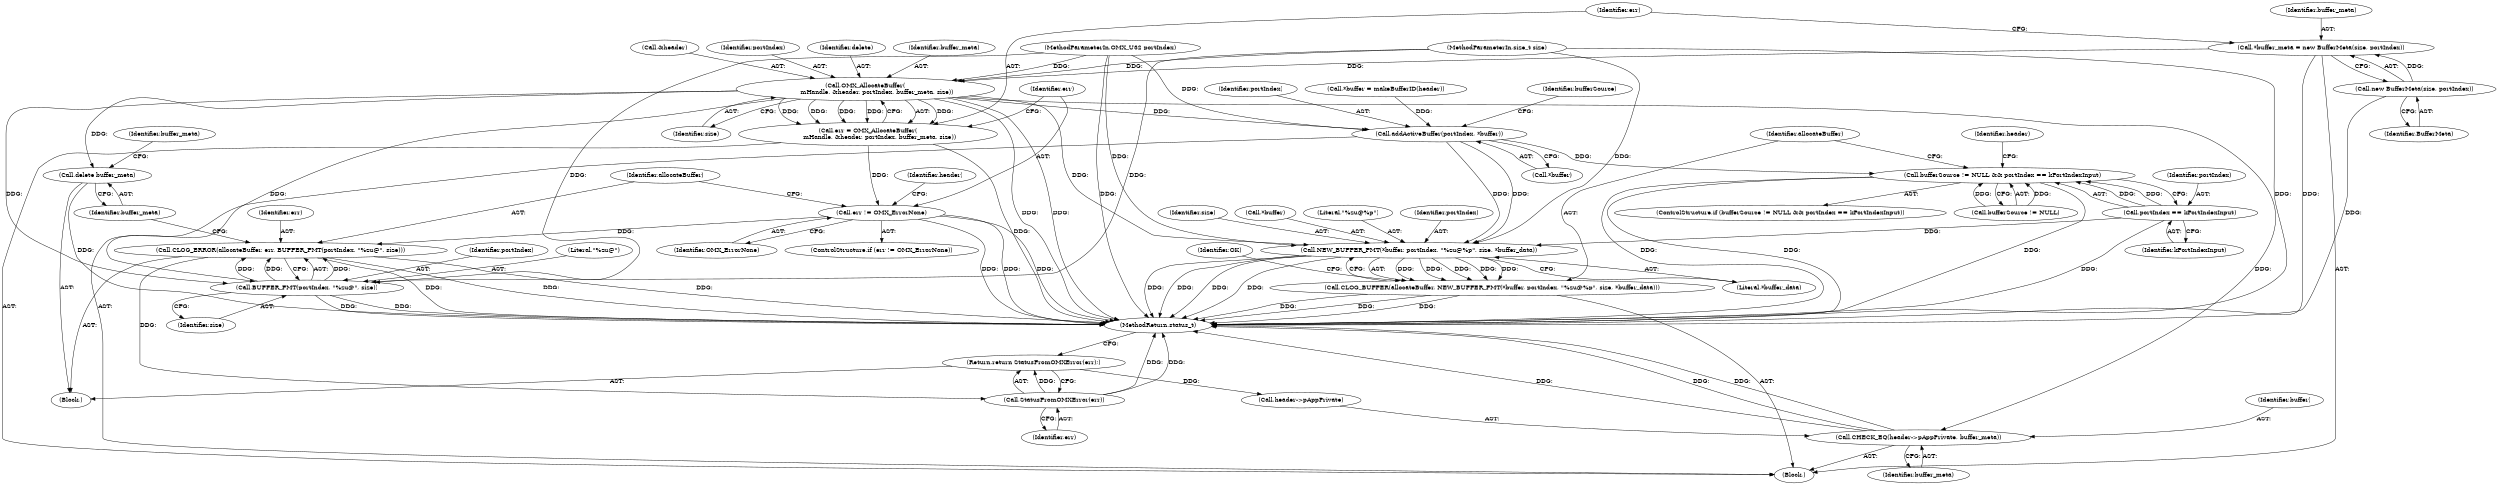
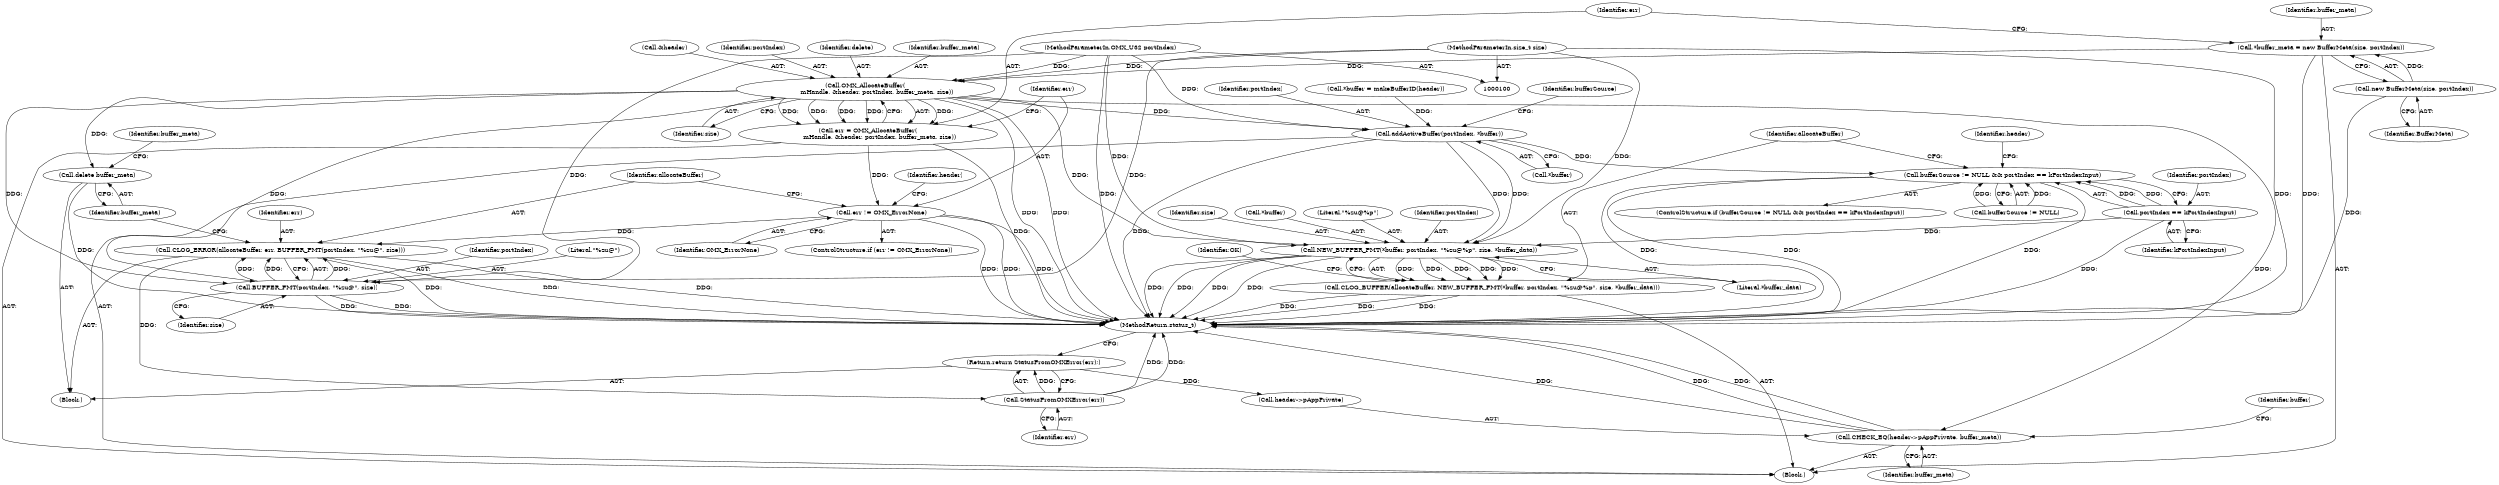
none -> (1497, 89)
none -> (1202, 182)
(2265, 419) -> (2265, 419)
